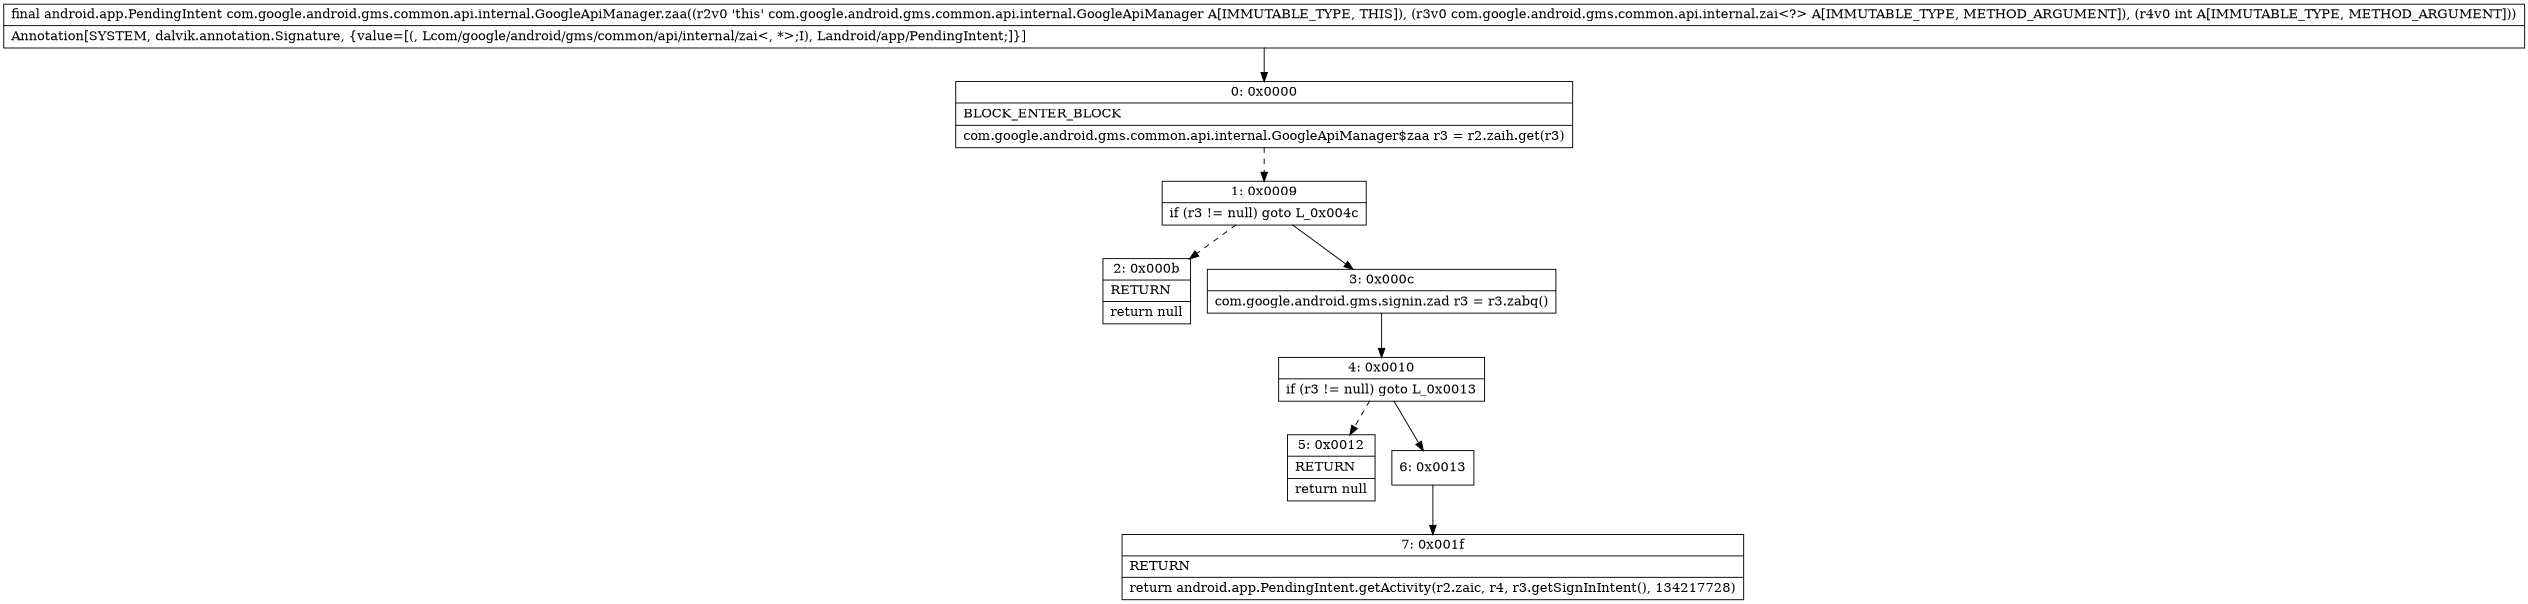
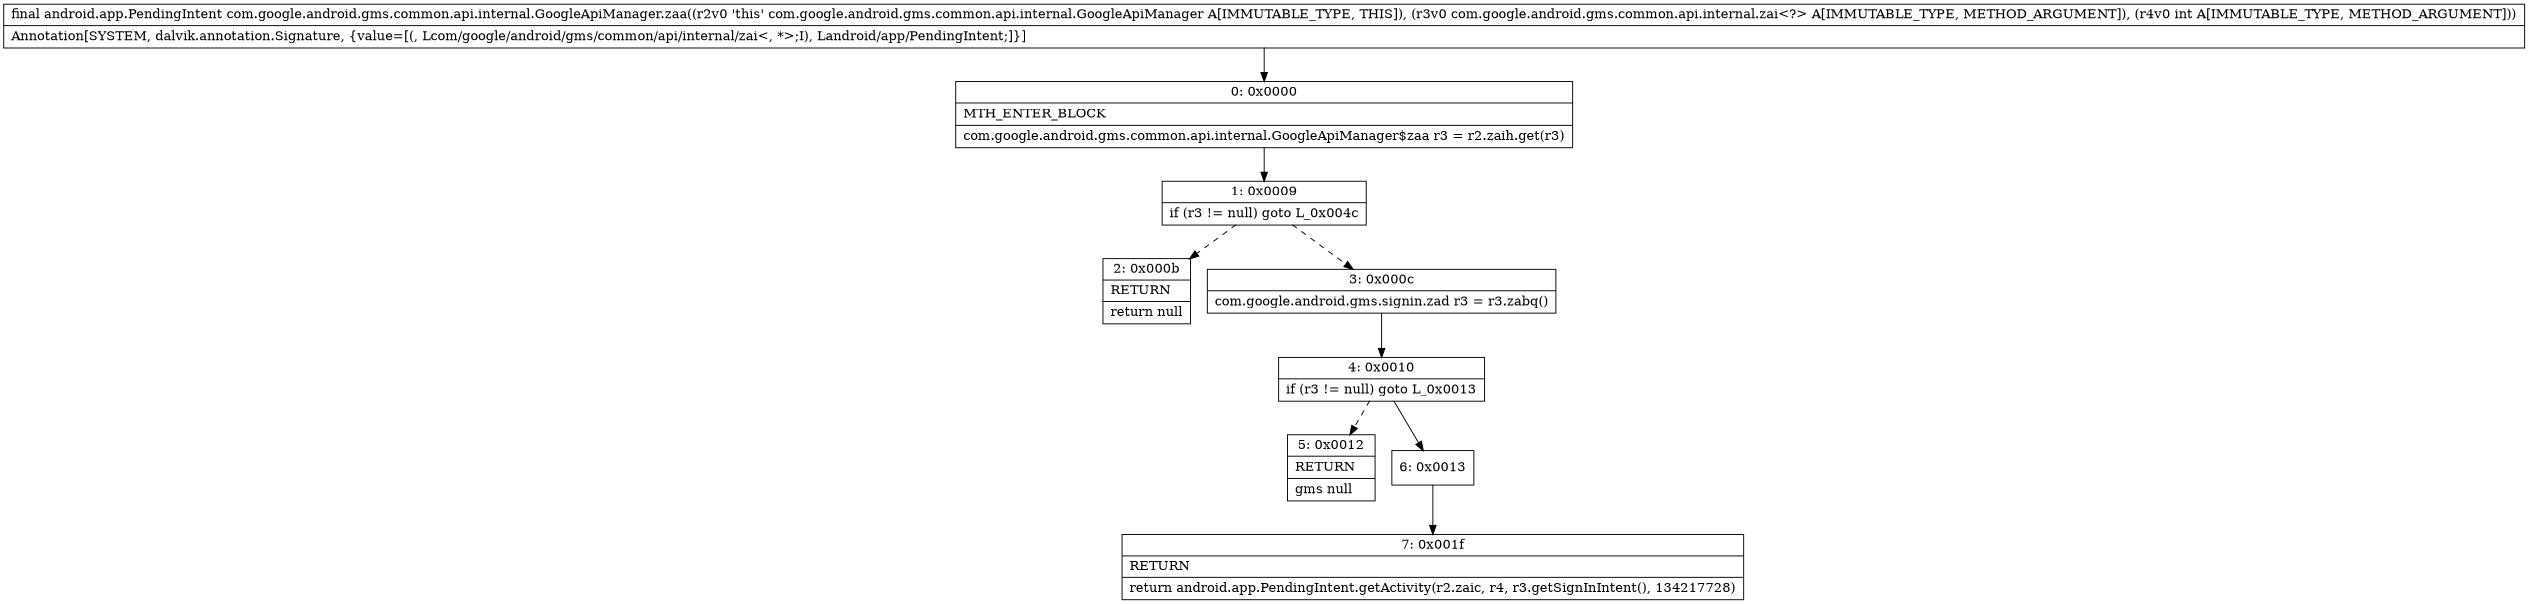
(1042, 114) -> (1035, 114)
(1264, 160) -> (1264, 160)
(1319, 244) -> (1319, 244)
(1331, 489) -> (1324, 489)
